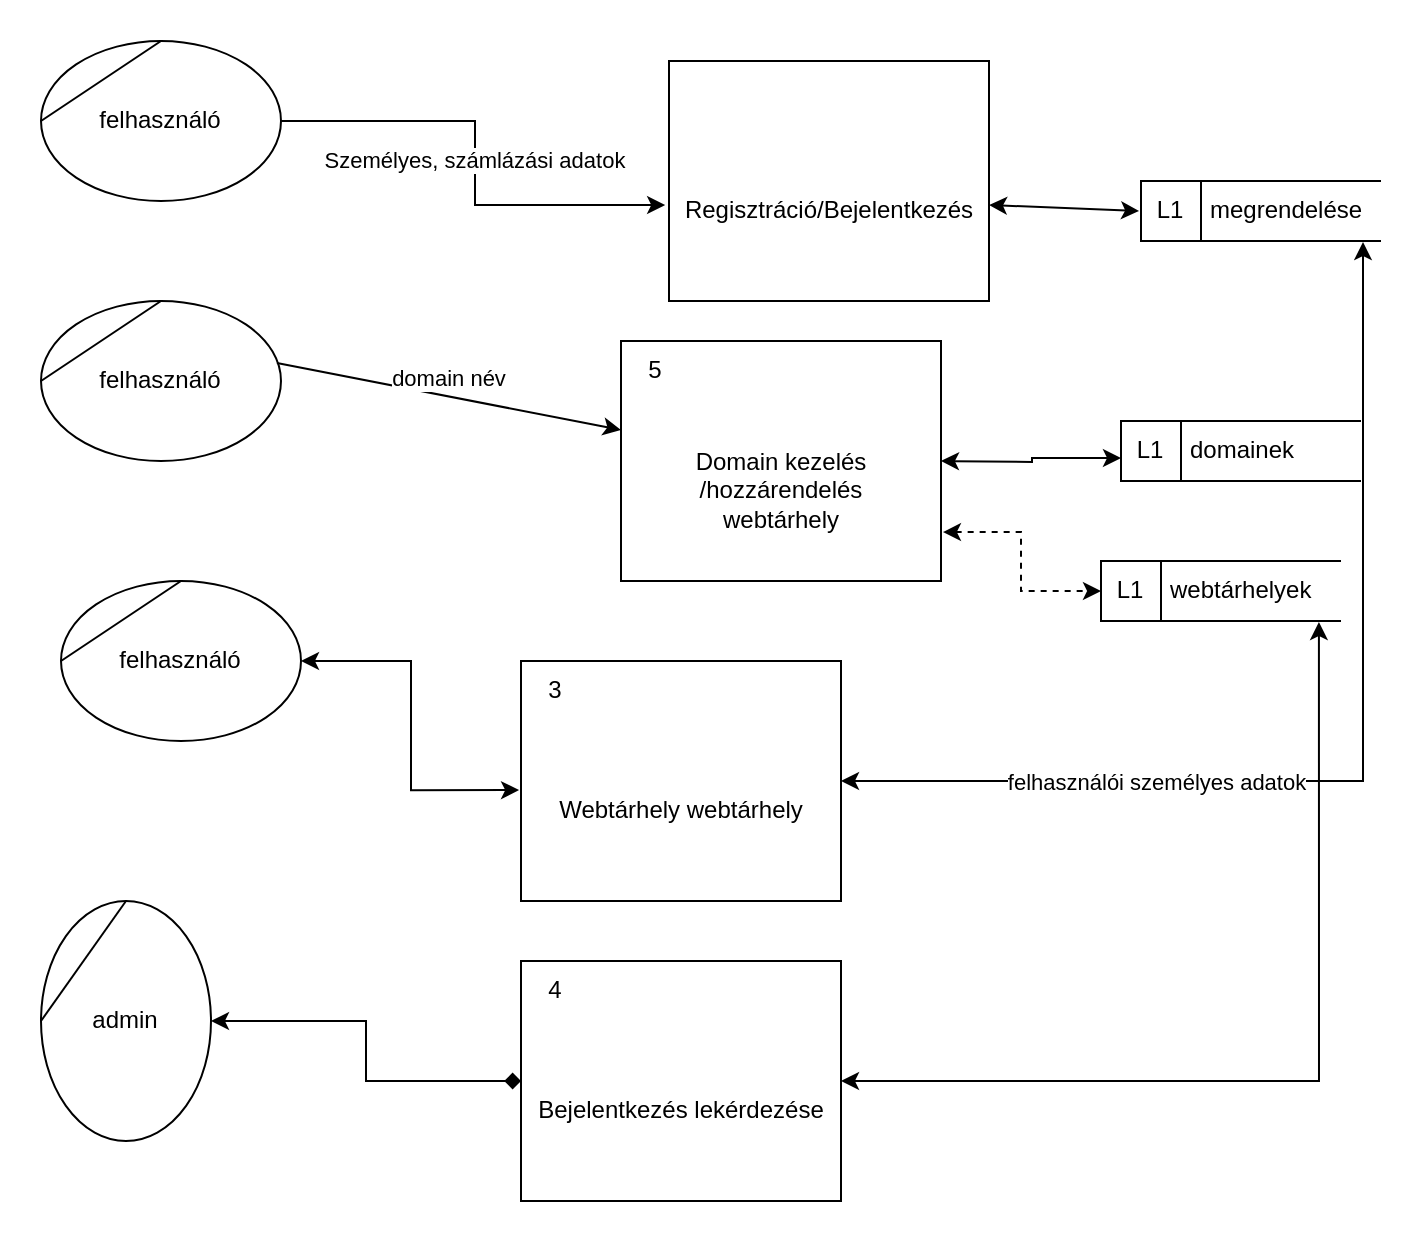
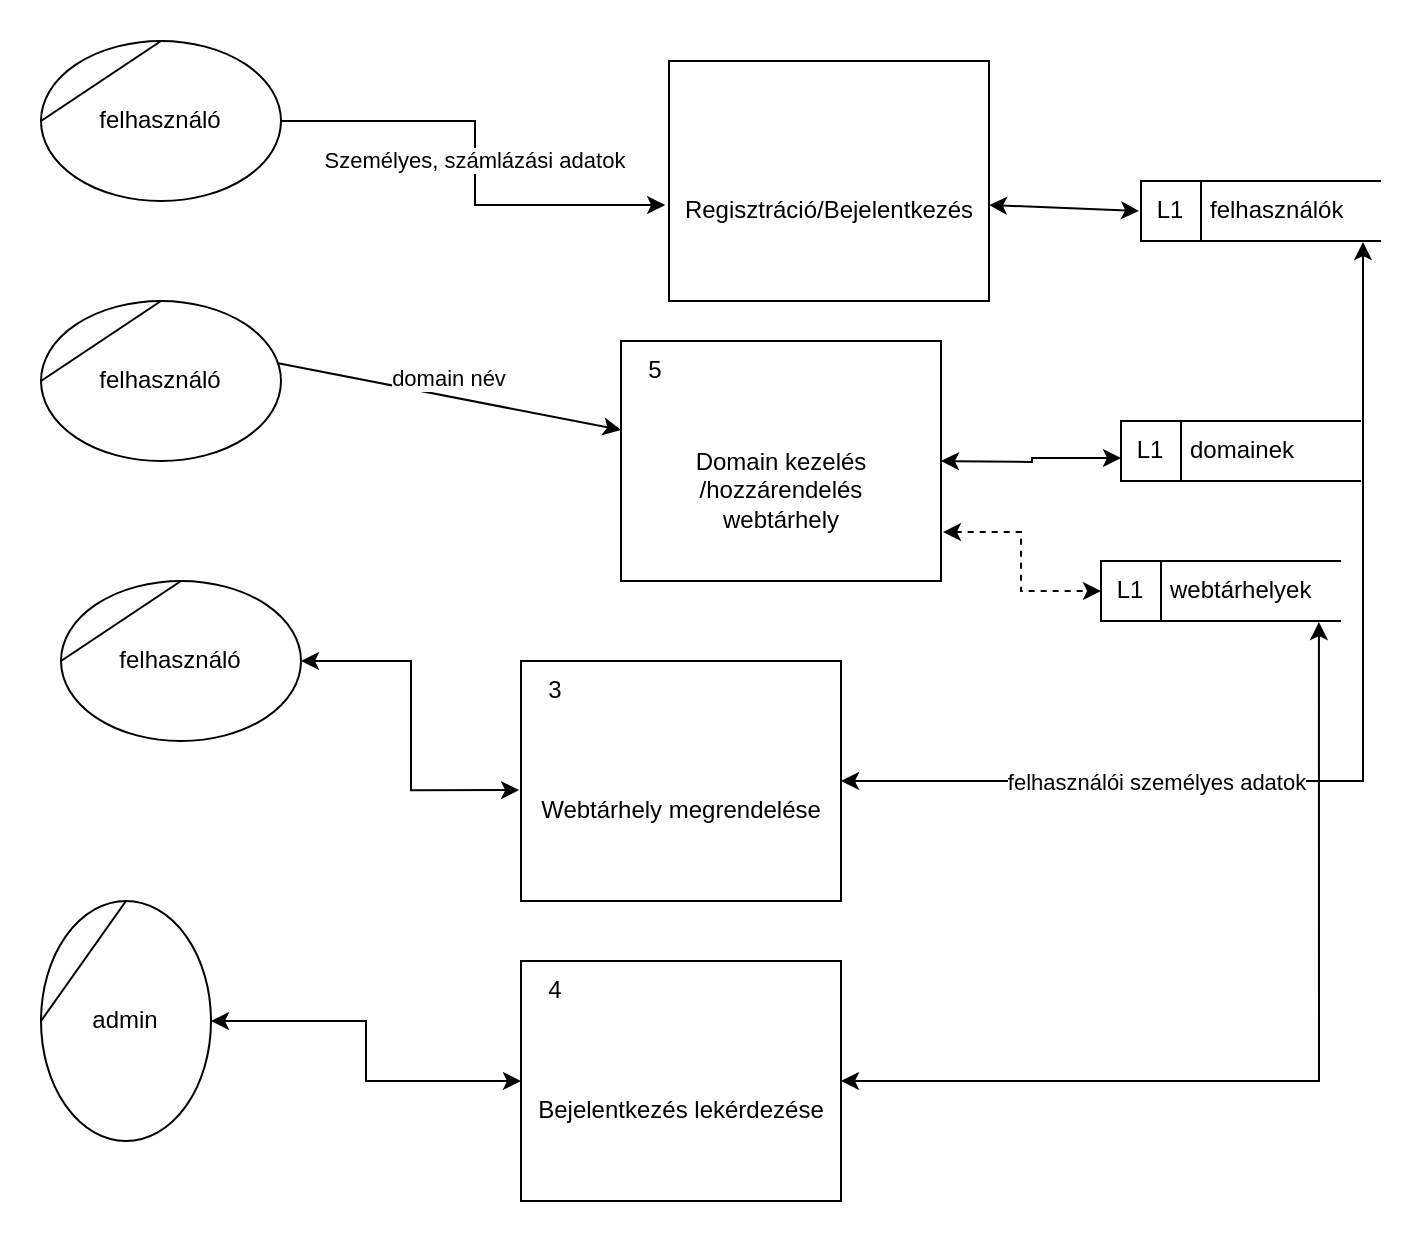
(1289, 211) -> (1285, 211)
(682, 811) -> (682, 811)
(505, 1081) -> (506, 1081)
